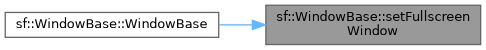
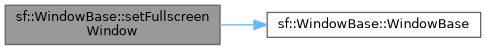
(235, 25) -> (237, 25)
